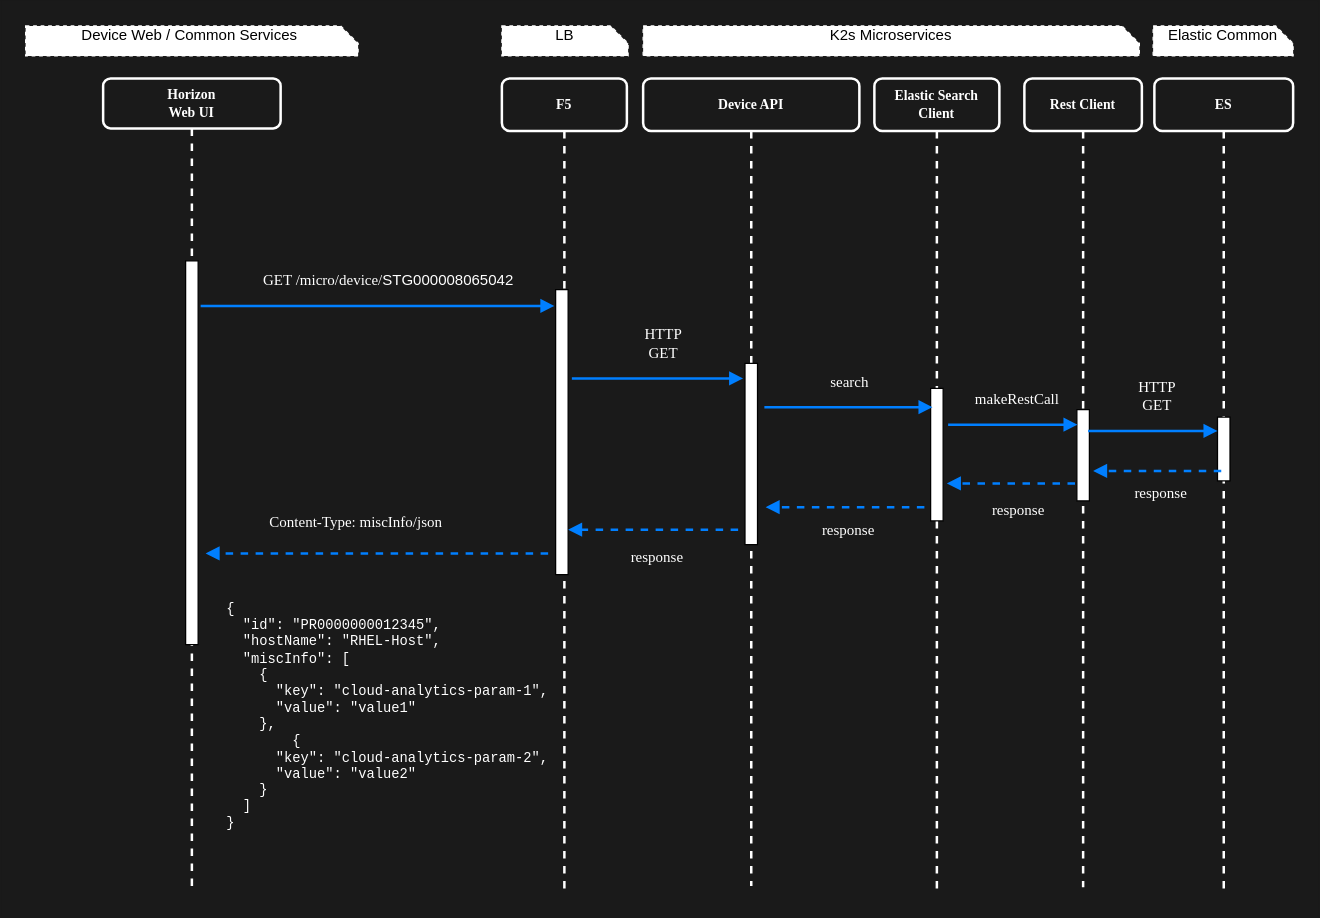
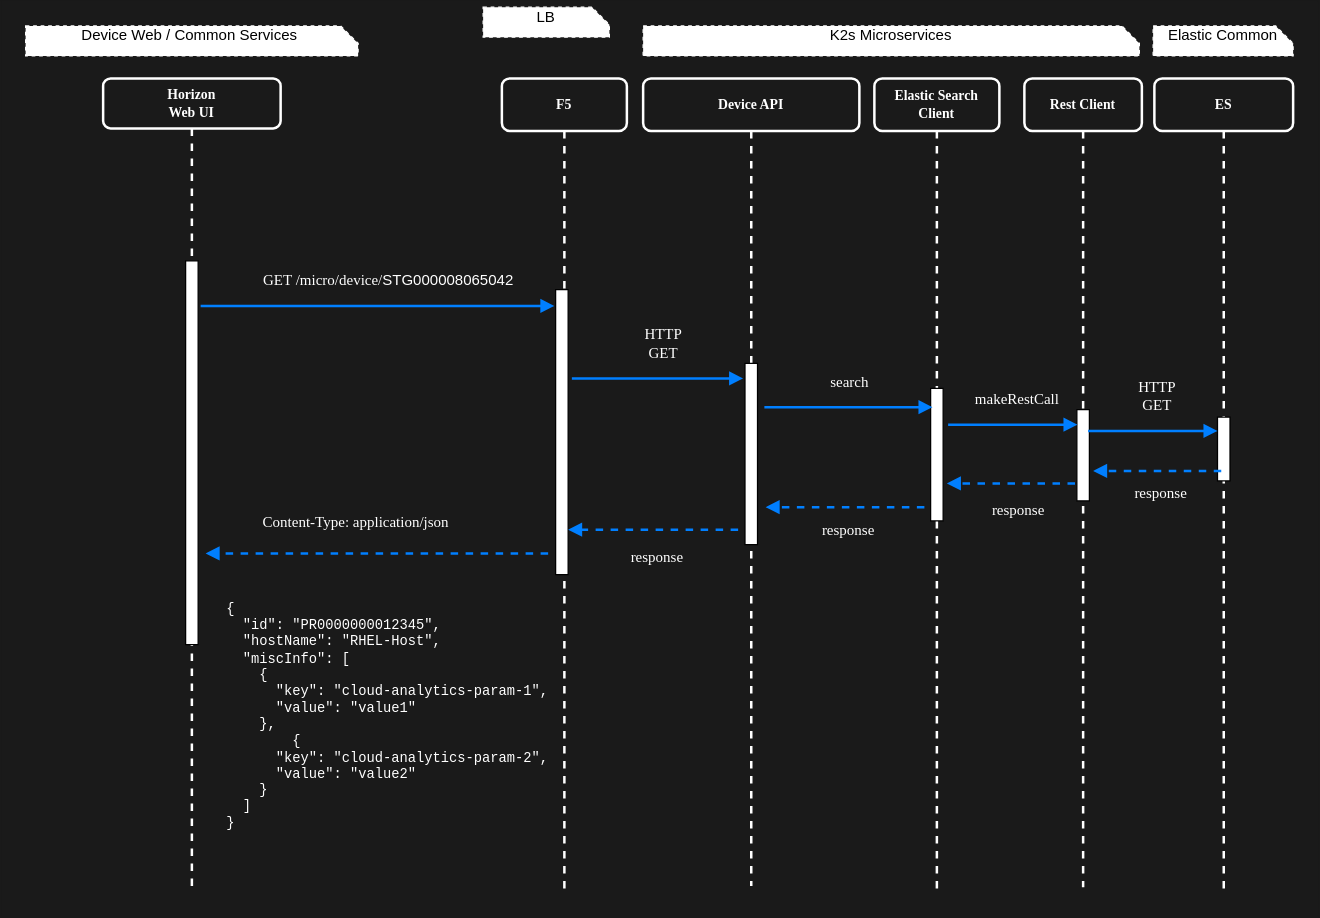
(565, 41) -> (546, 22)
(356, 522) -> (356, 522)
